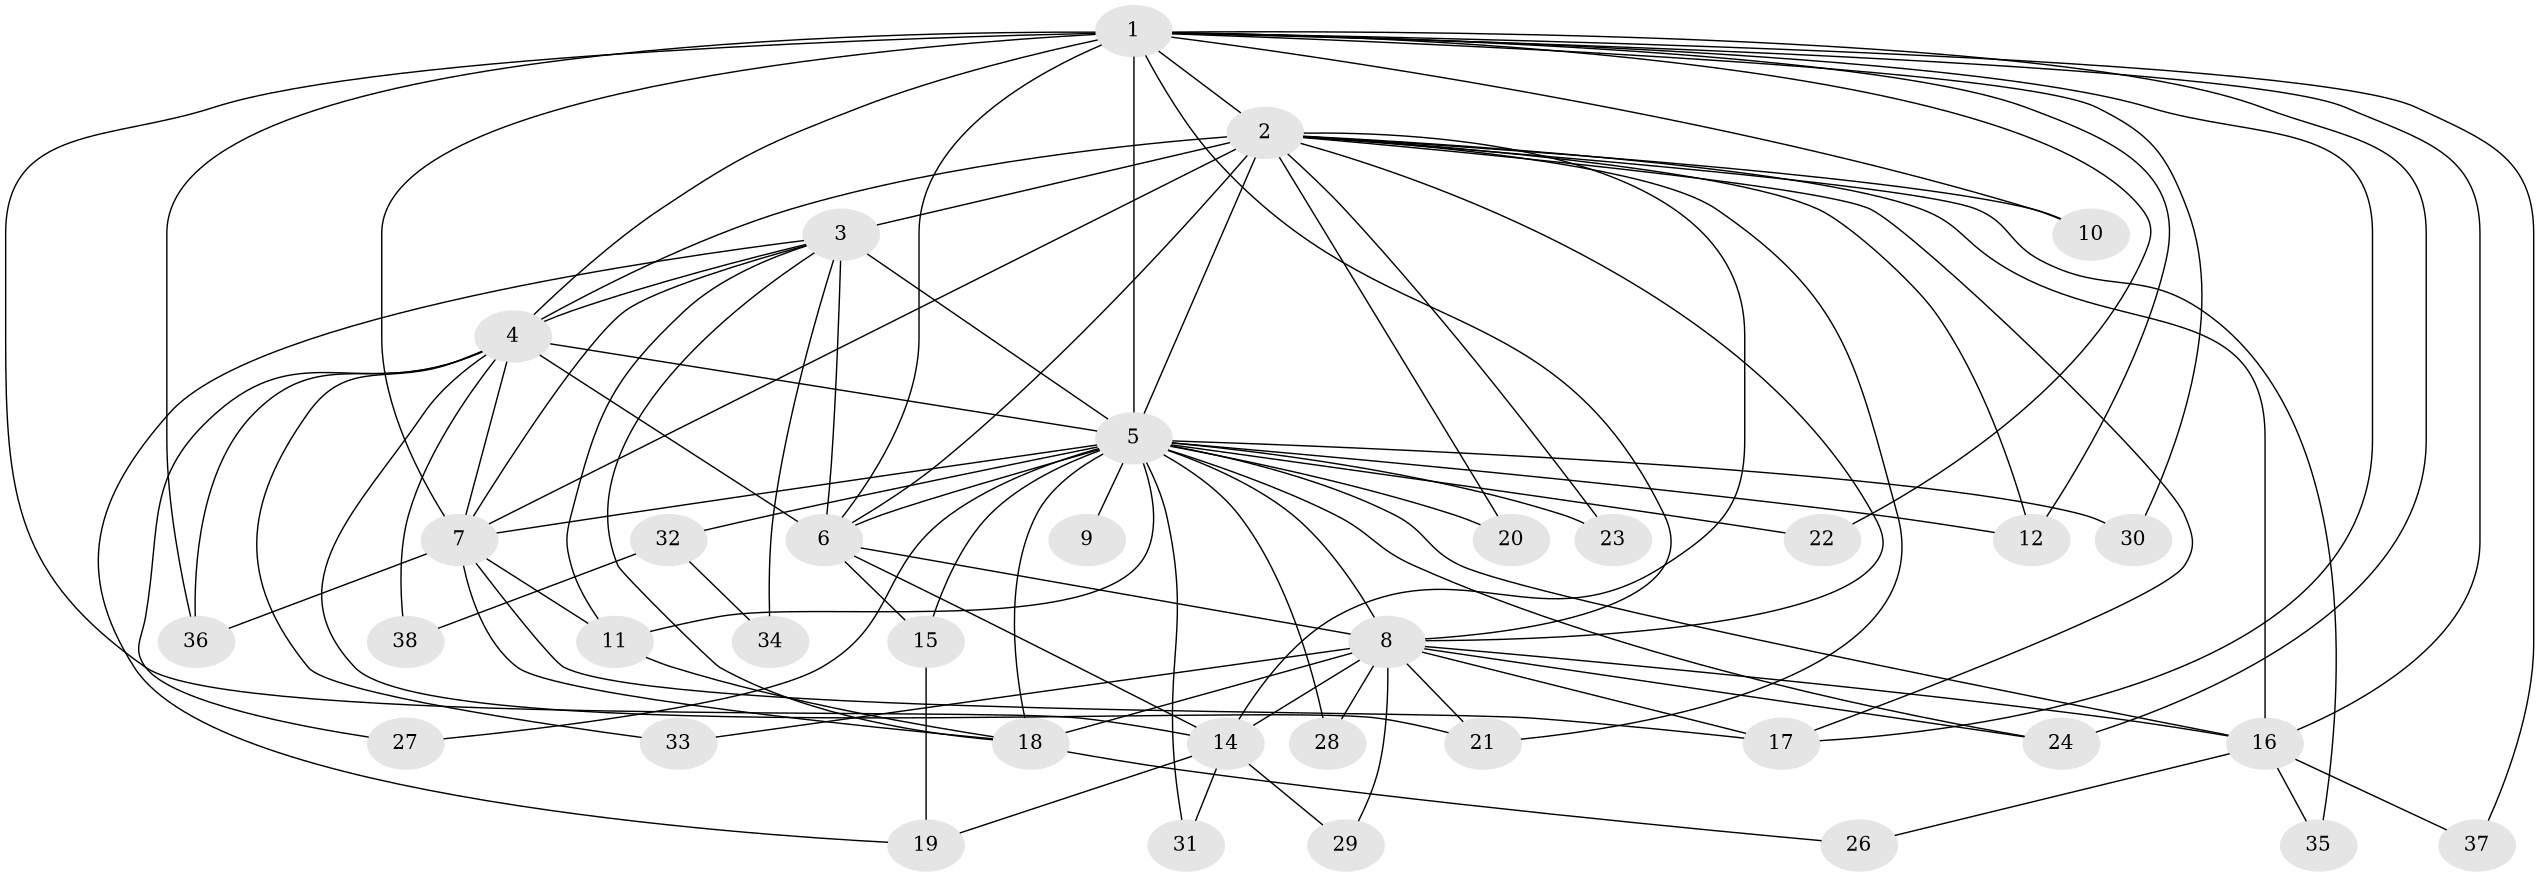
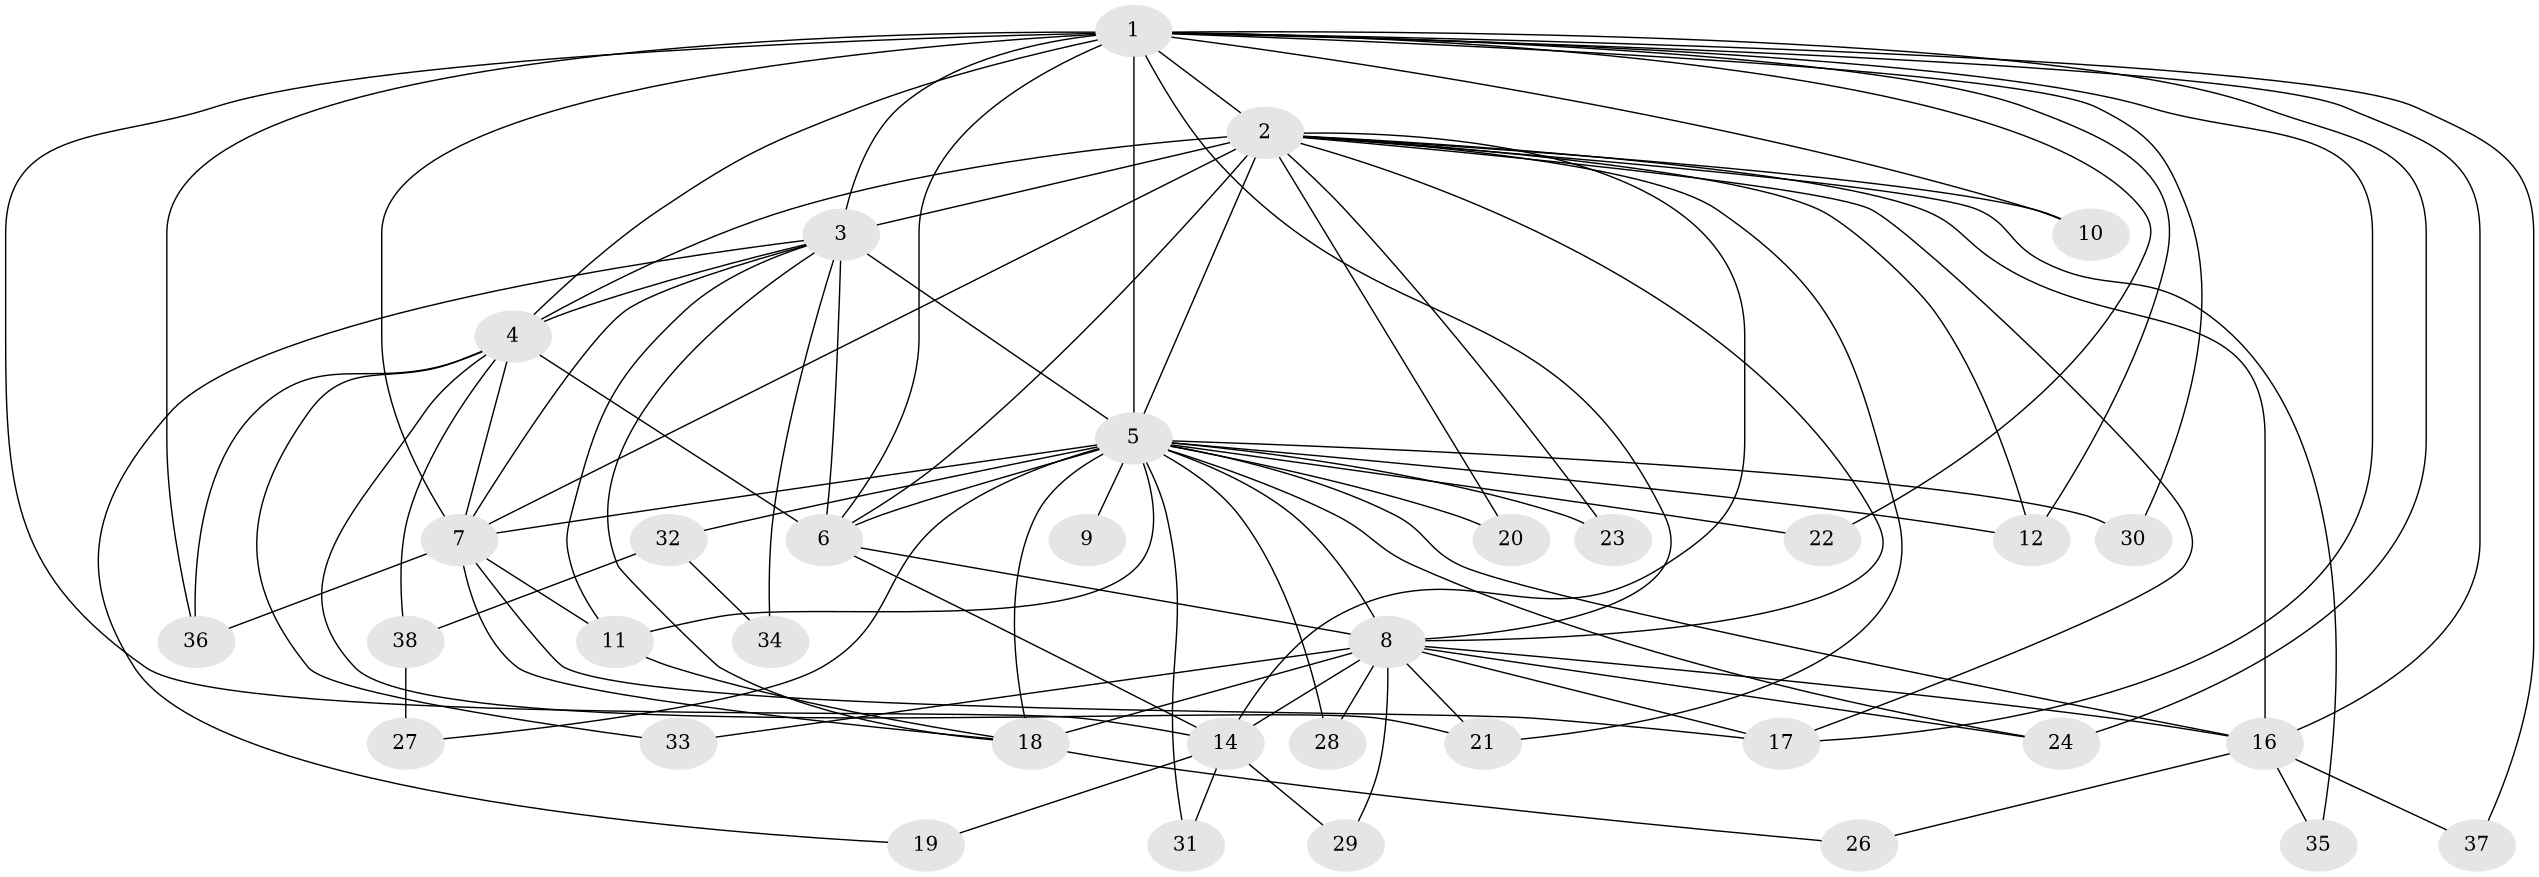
none -> (911, 98)
(824, 387) -> none
(159, 511) -> (406, 693)
(926, 642) -> none
